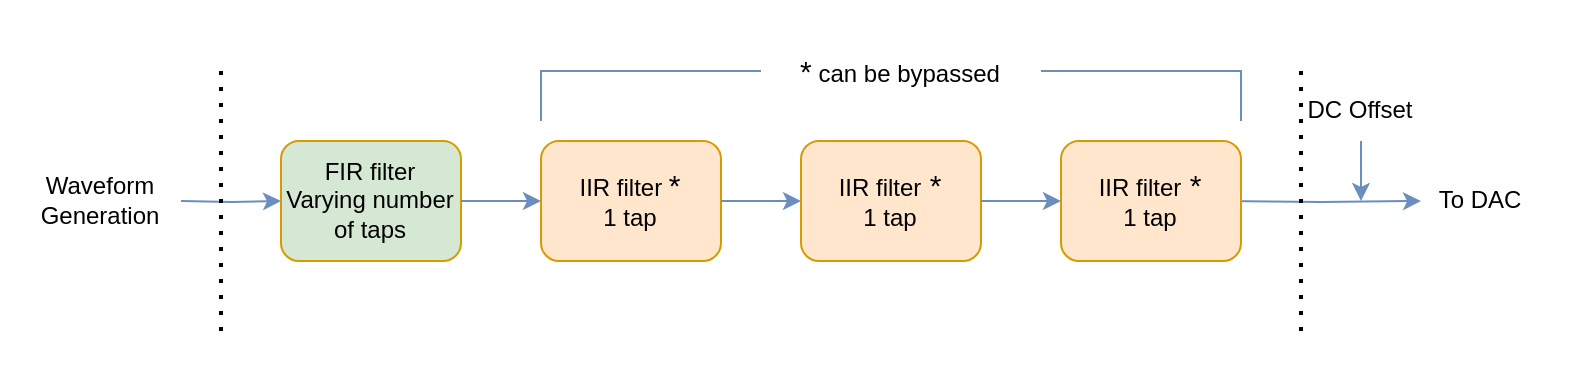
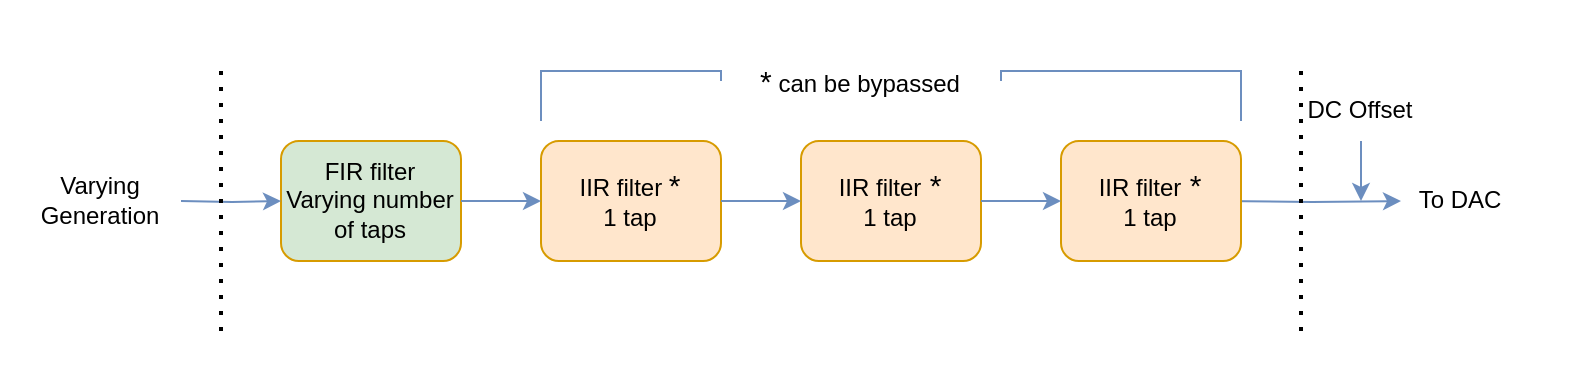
(901, 71) -> (861, 81)
(101, 201) -> (101, 201)
(1481, 201) -> (1461, 201)
